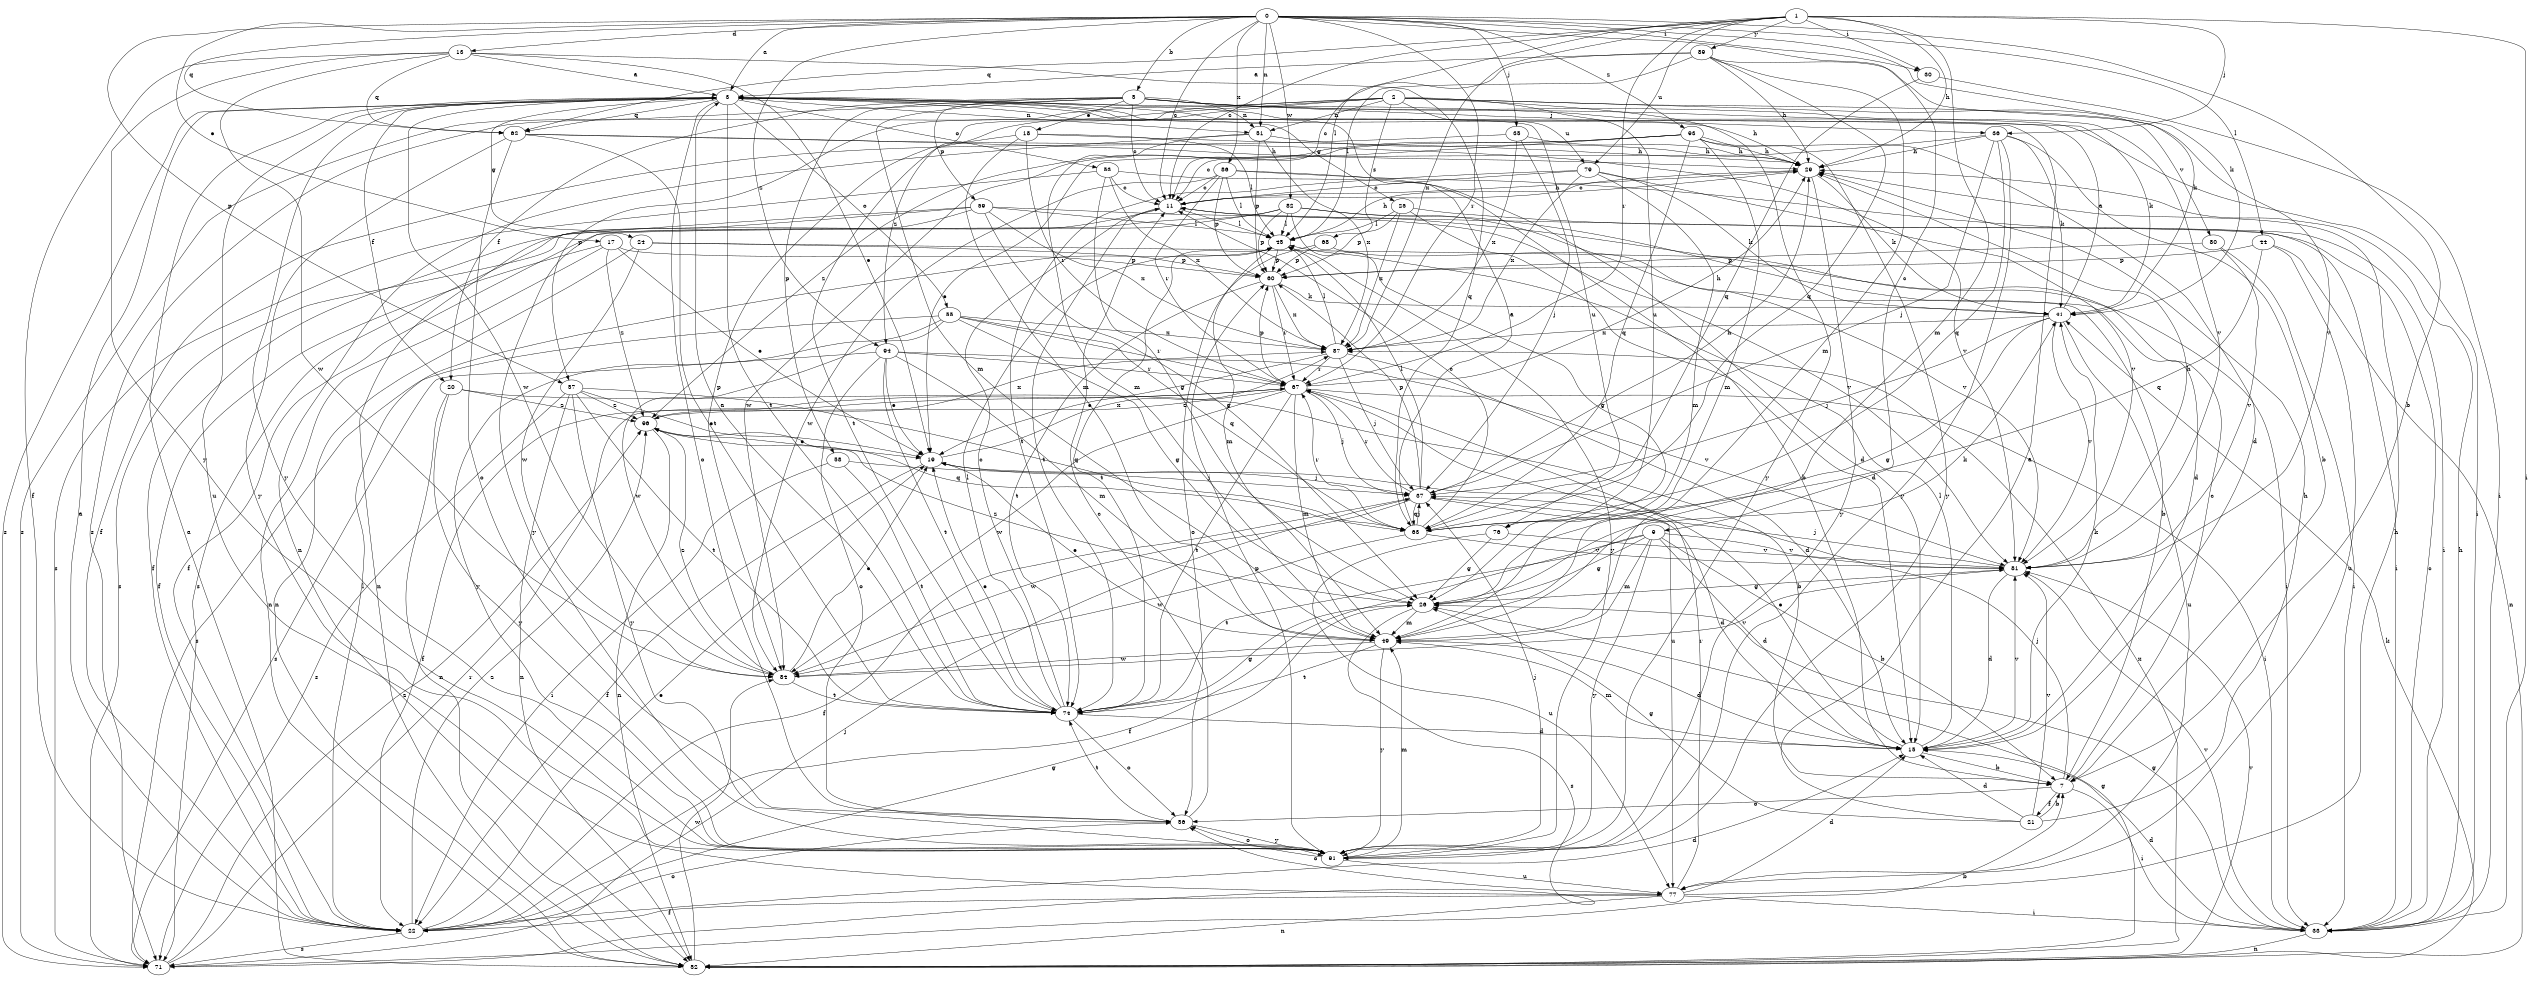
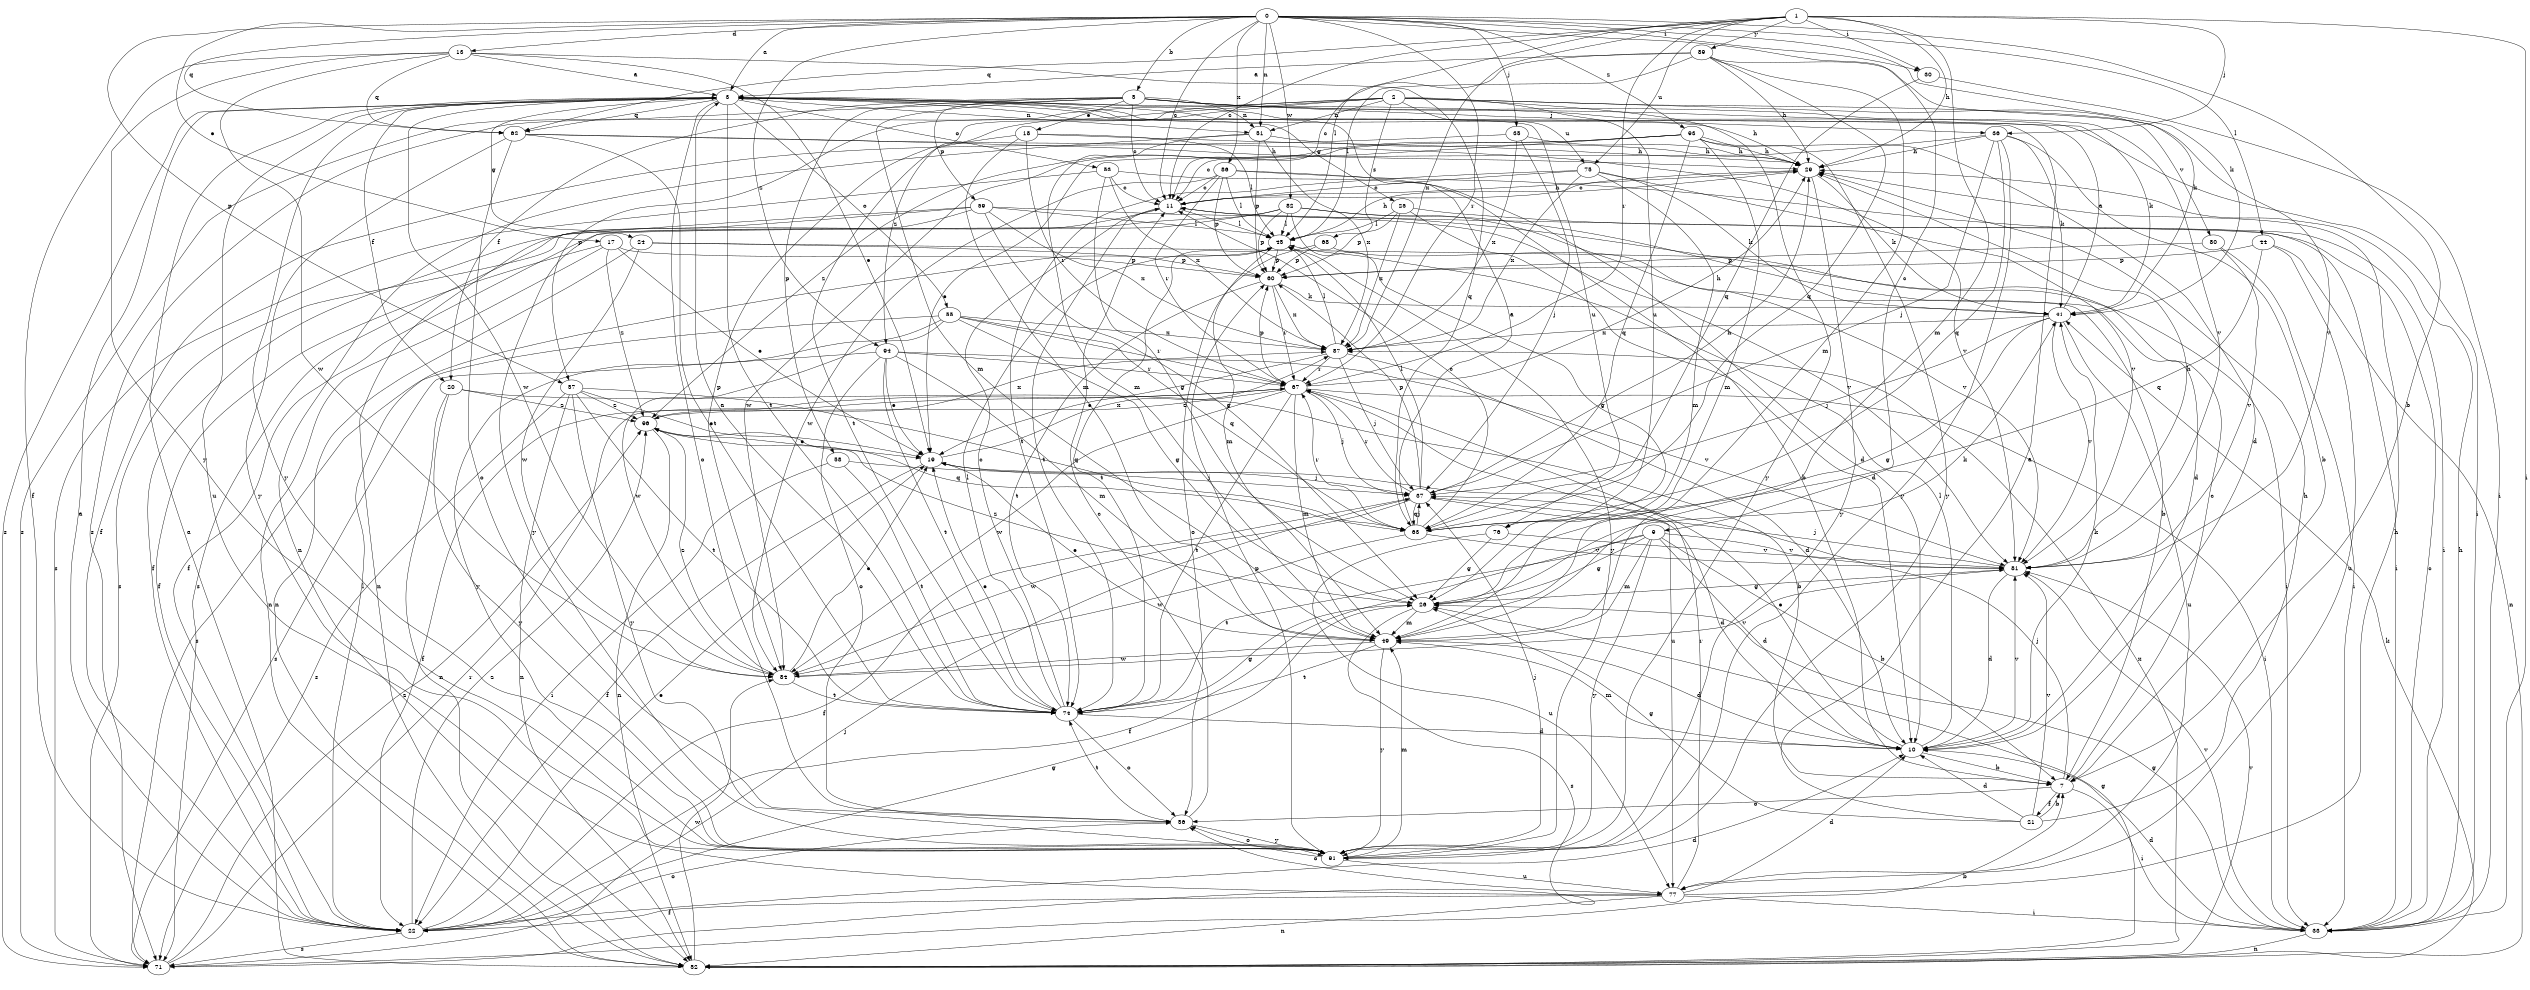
(1588, 170) -> (1588, 170)
(1912, 750) -> (1912, 750)
